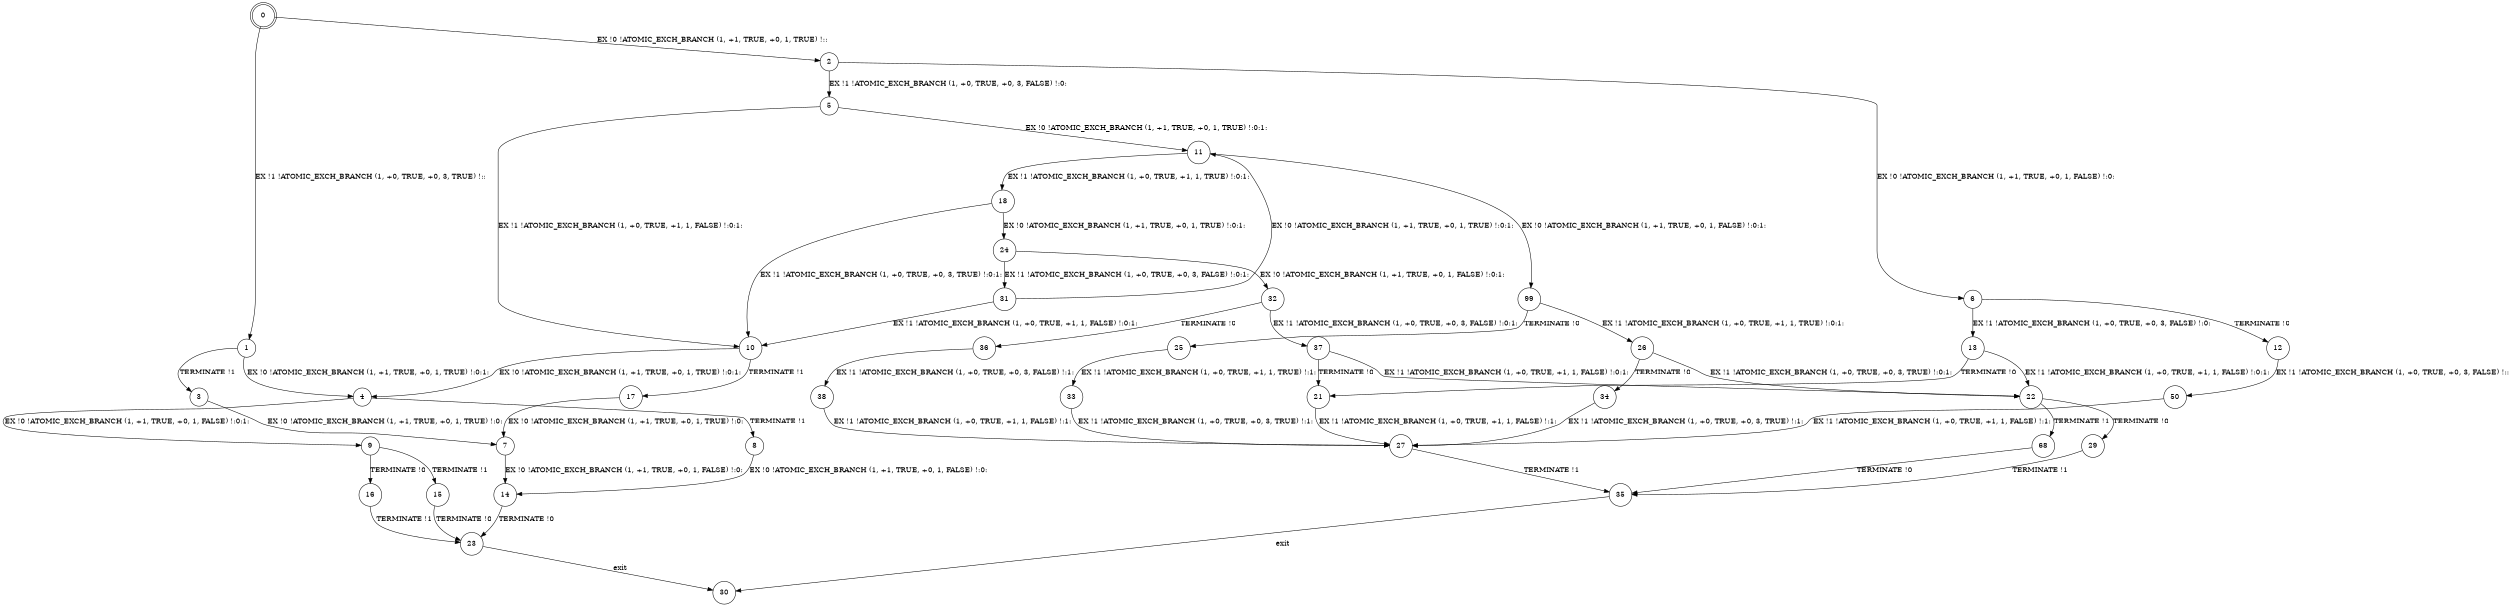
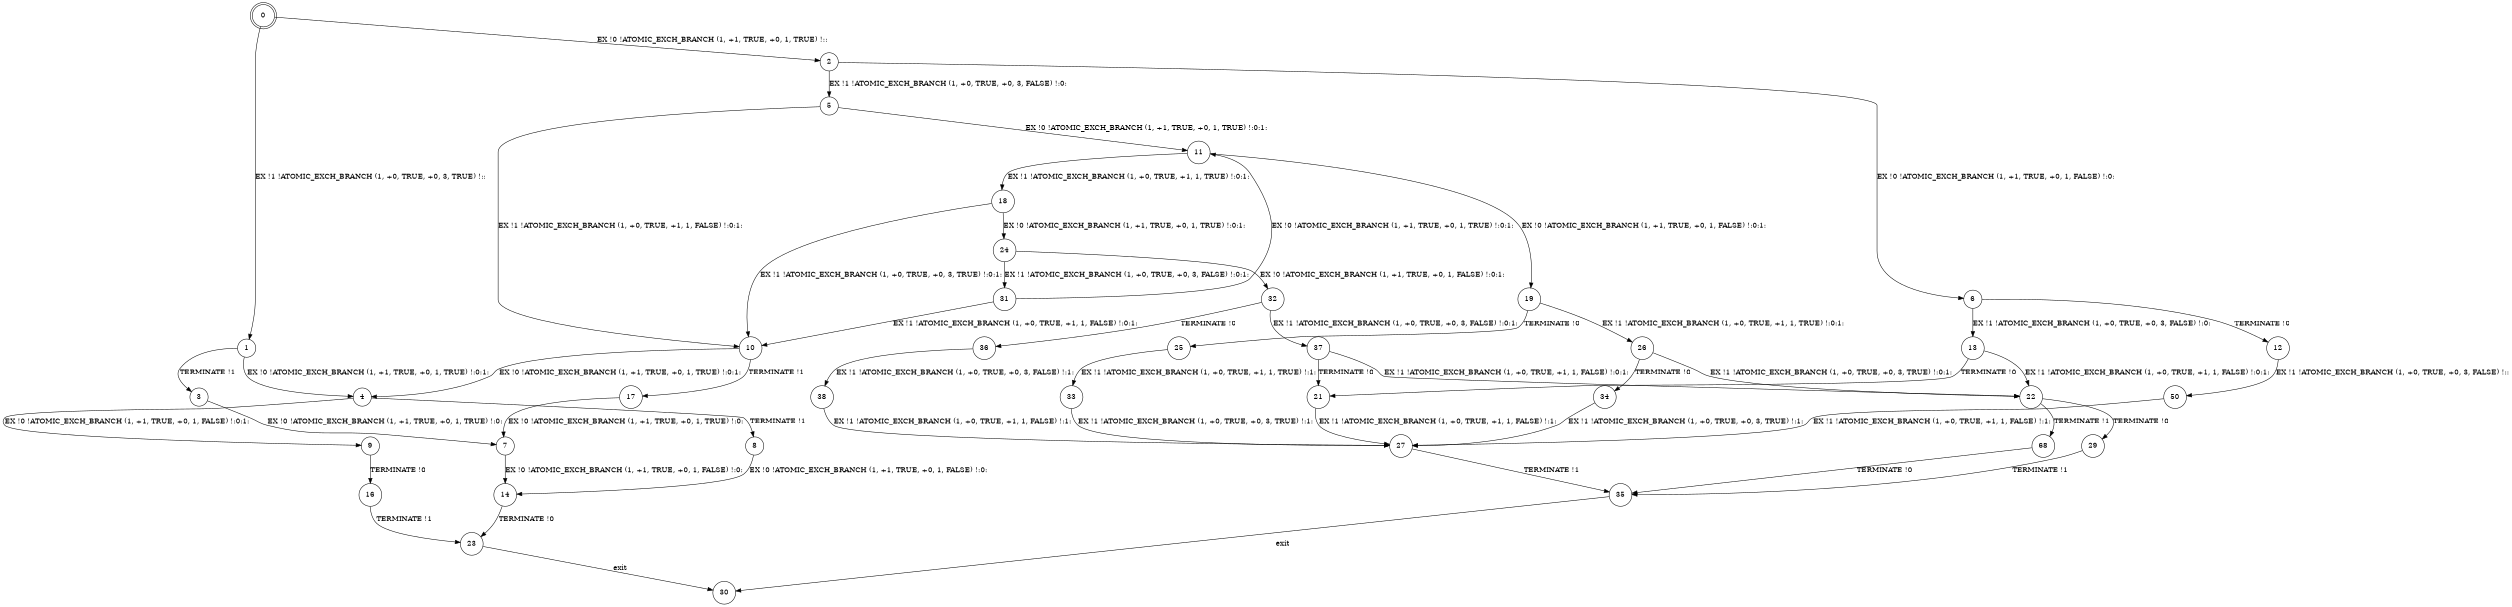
(1529, 299) -> (1529, 299)
(438, 495) -> none
